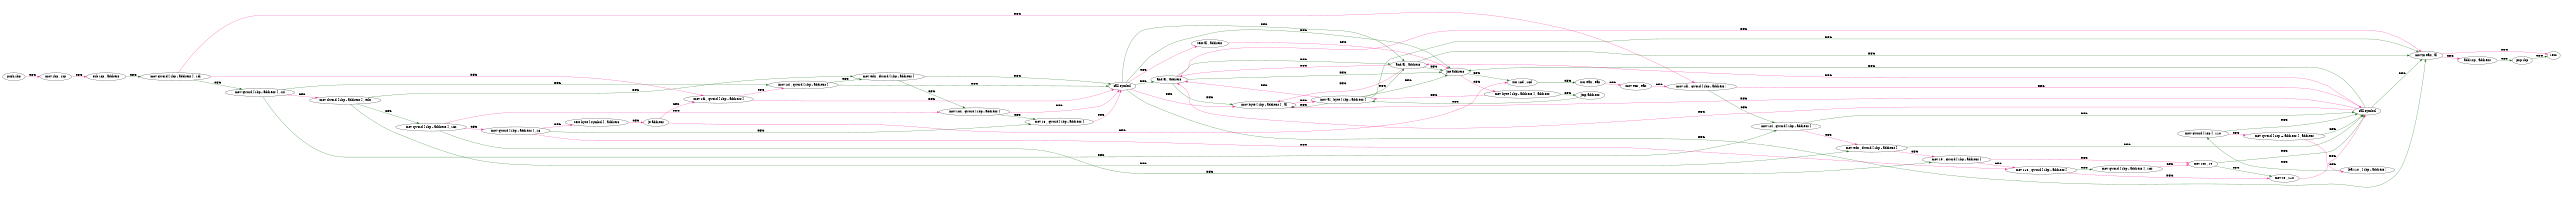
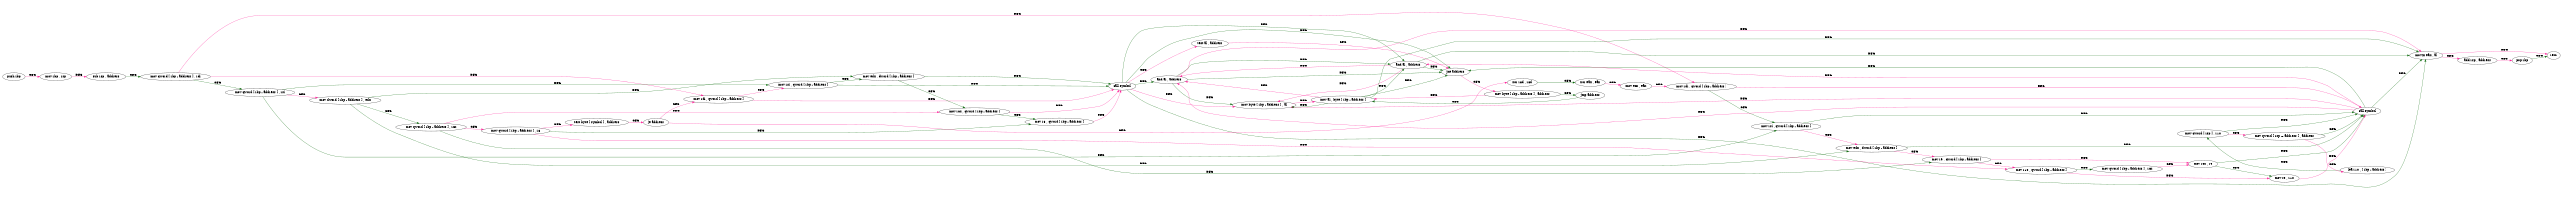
(2503, 60) -> (2503, 60)
(79, 75) -> (79, 75)
(1487, 77) -> none
